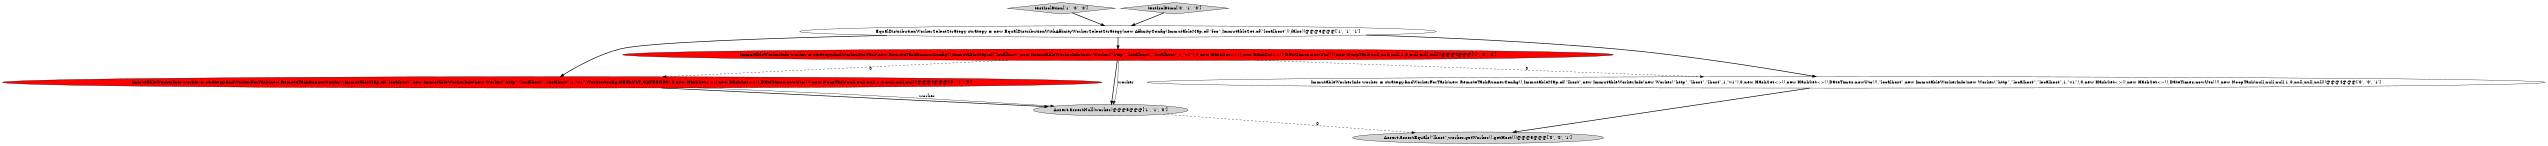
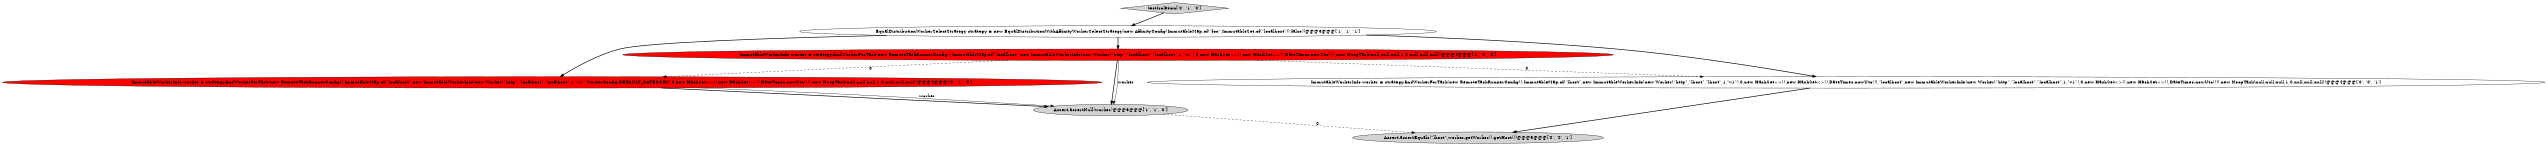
(1061, 8) -> none
